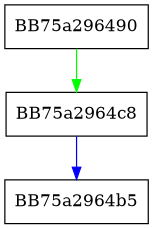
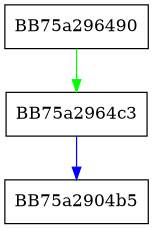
(77, 114) -> (77, 114)
(77, 202) -> (77, 202)
